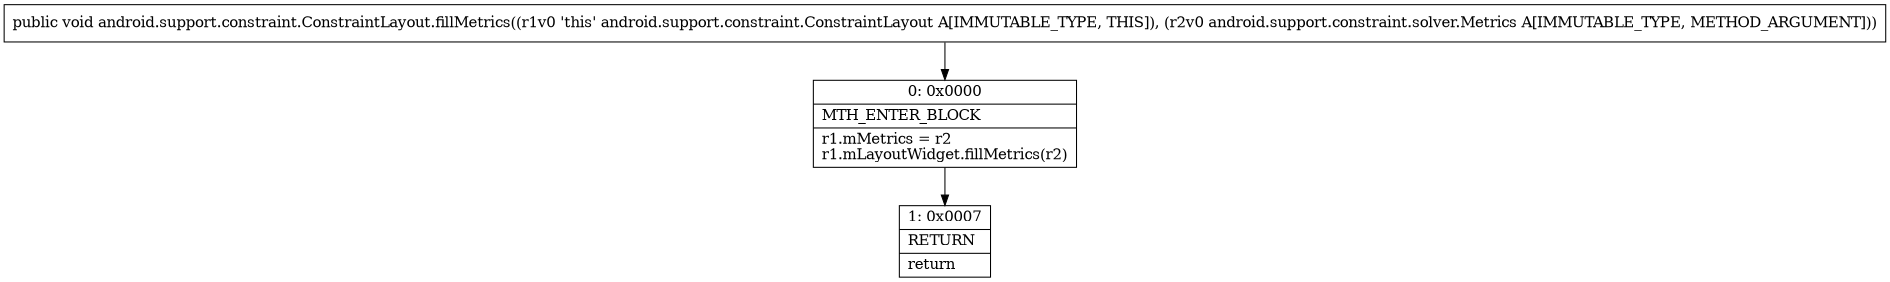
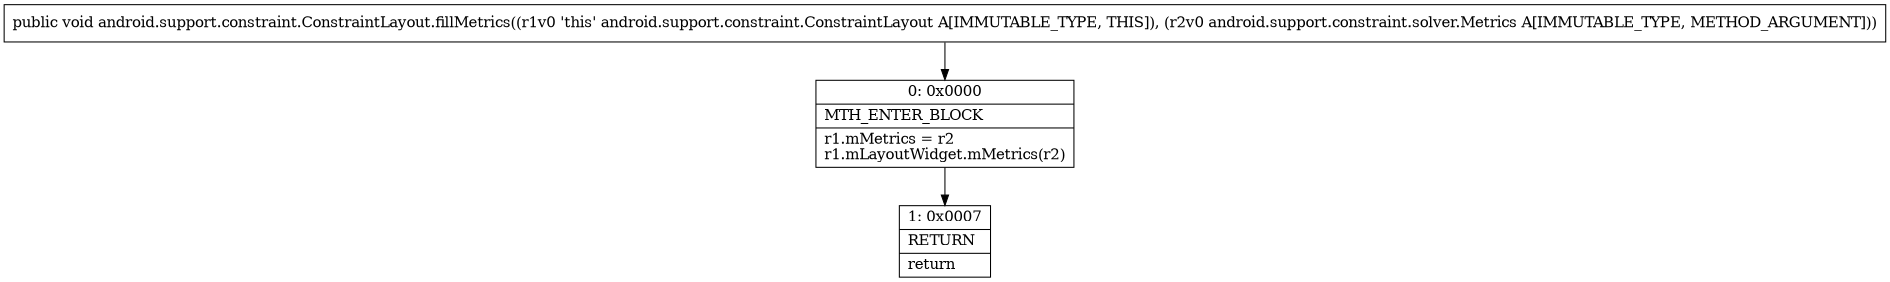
(945, 155) -> (945, 155)
